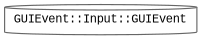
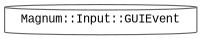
(101, 20) -> (101, 20)
